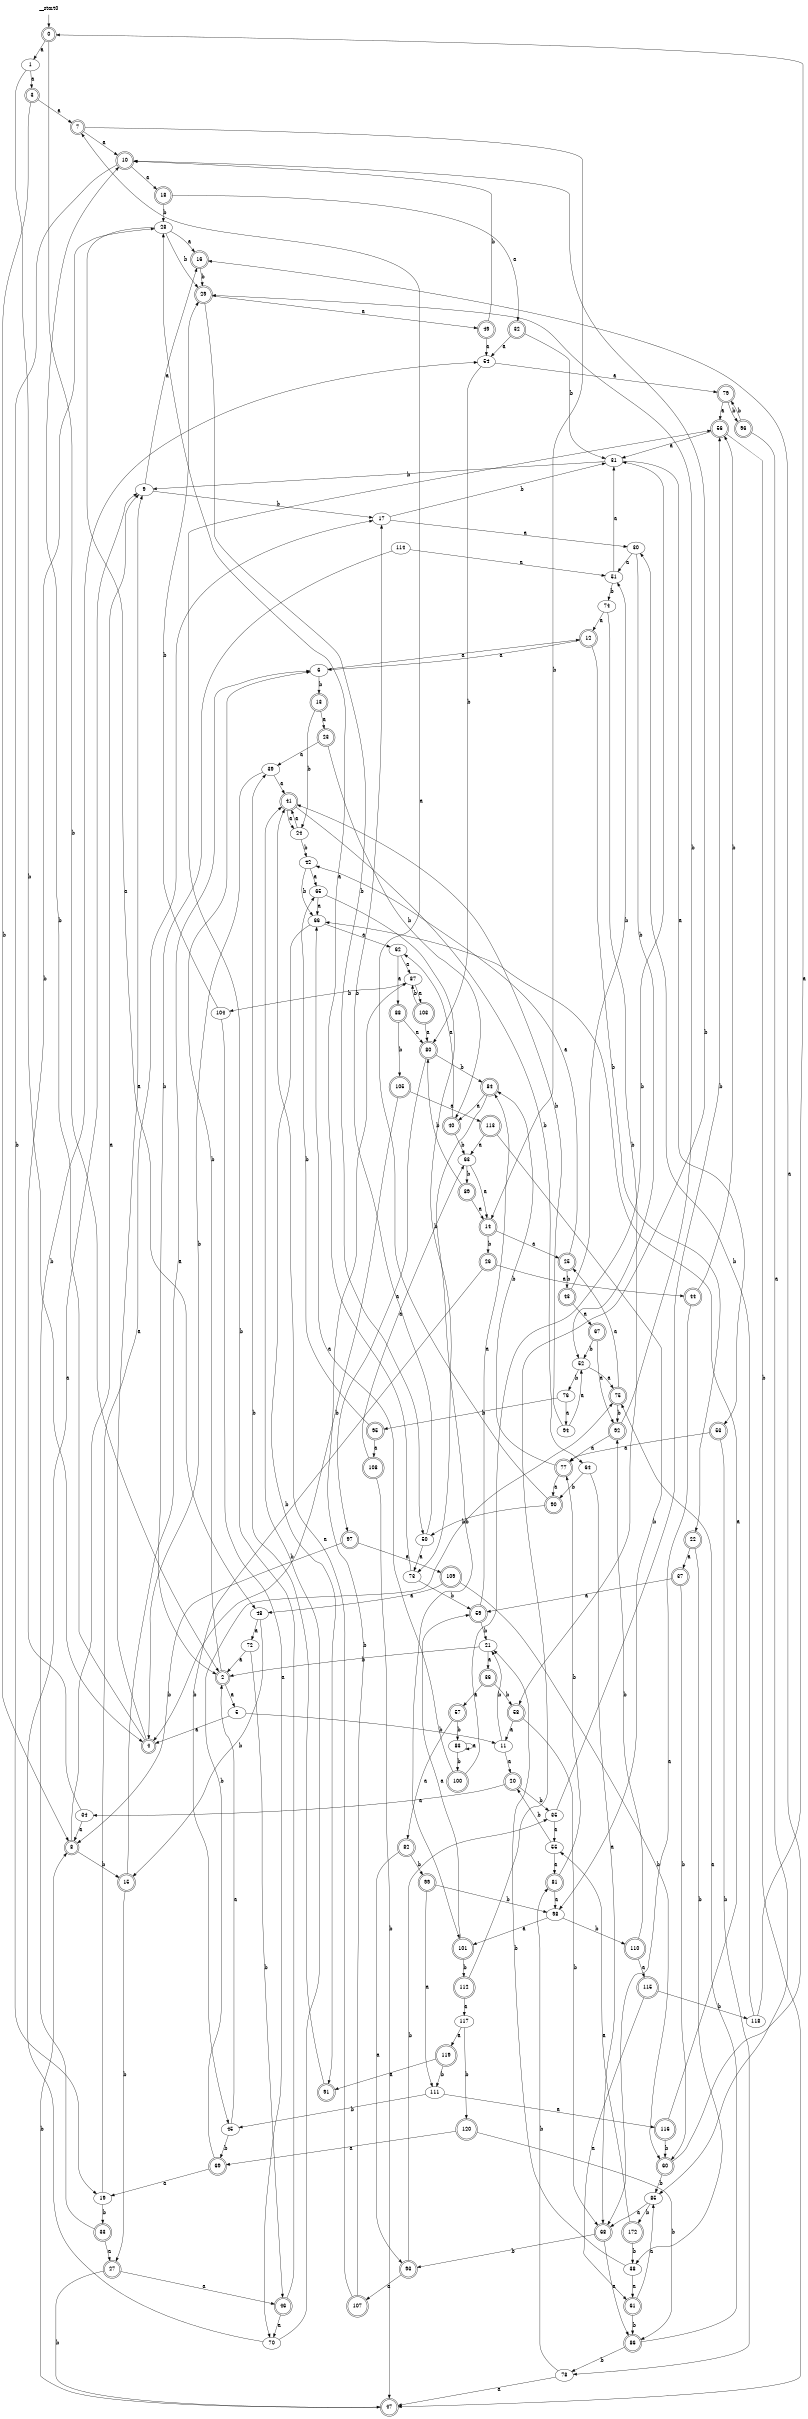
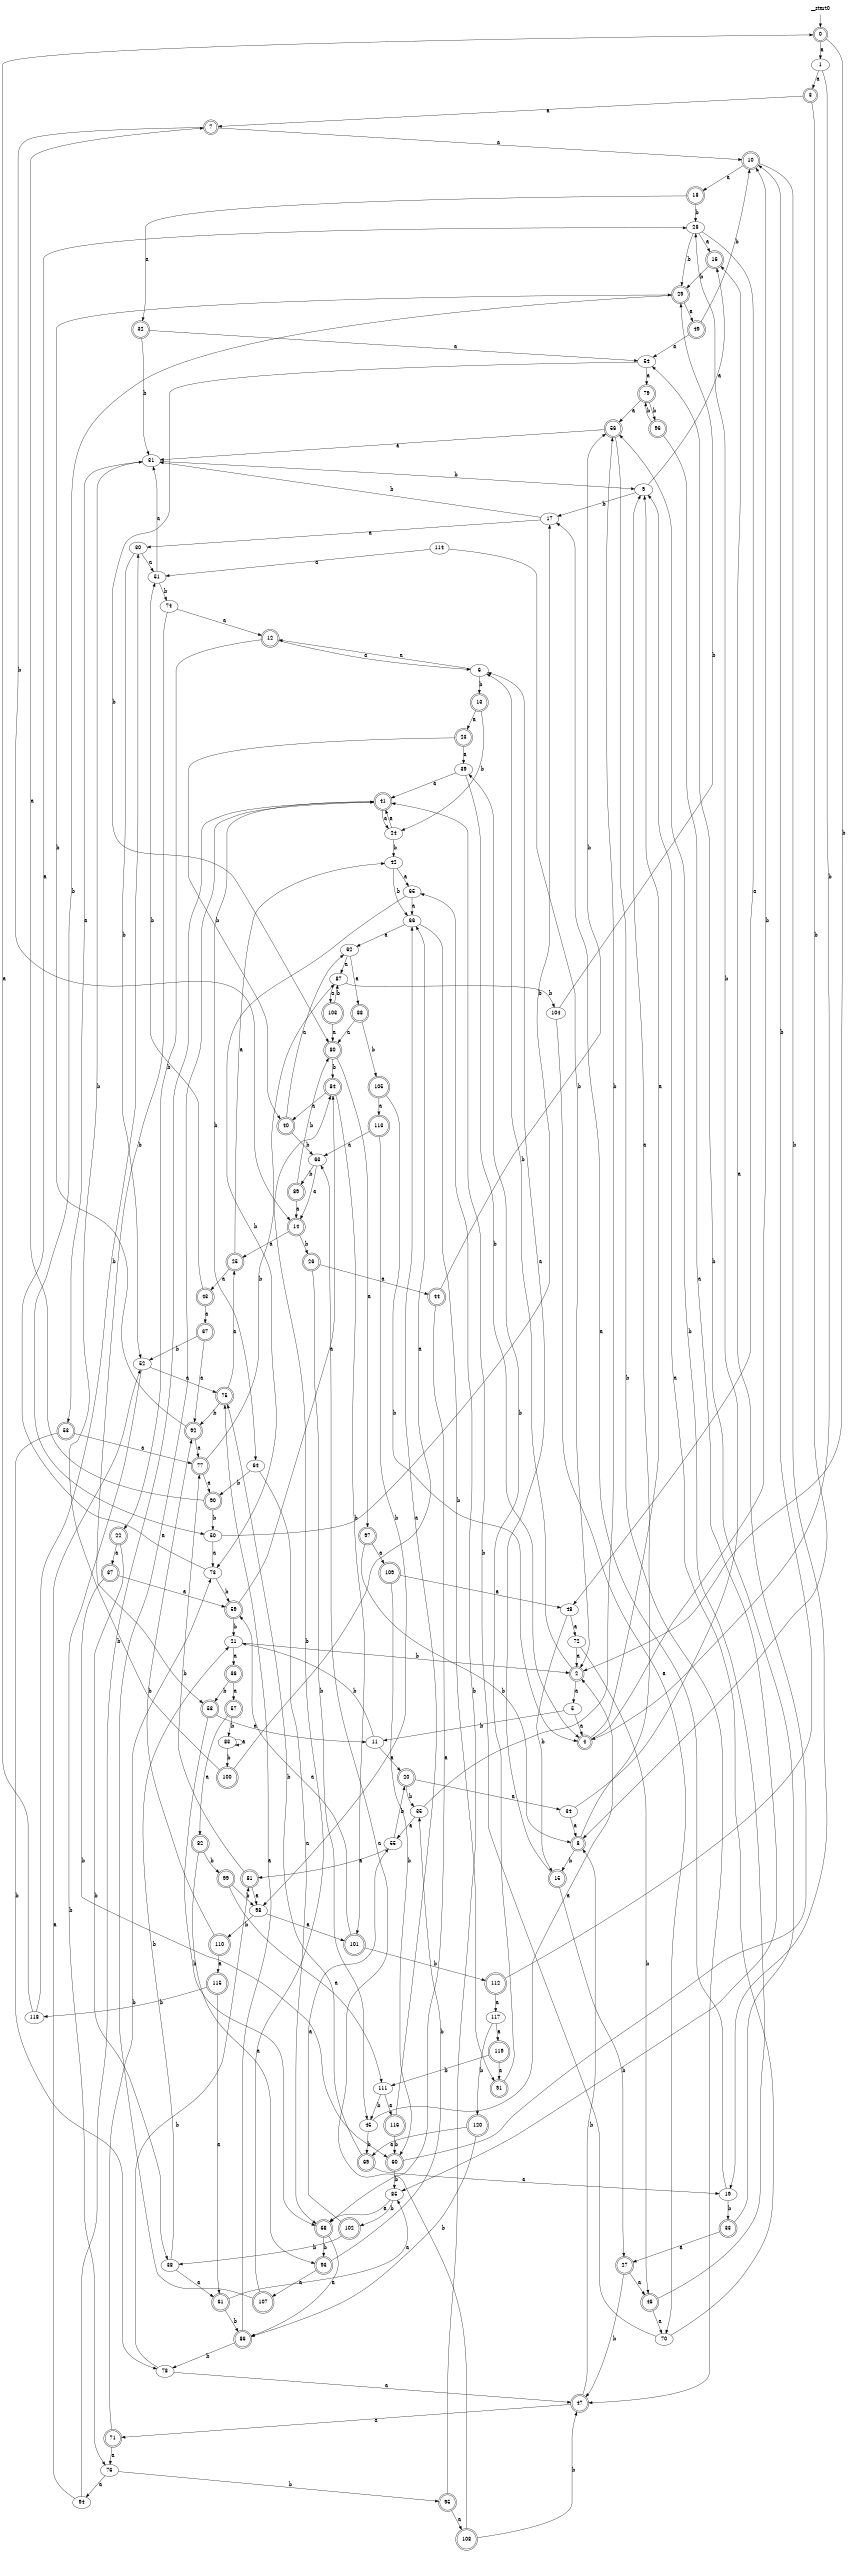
(569, 1279) -> (223, 1279)
(633, 2232) -> (349, 2228)
none -> (113, 2438)
